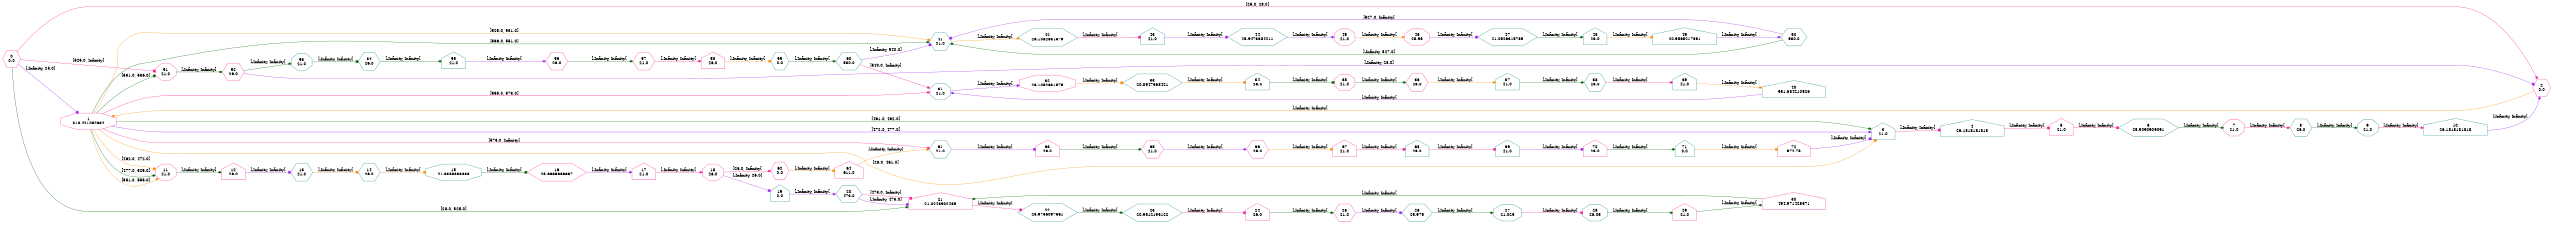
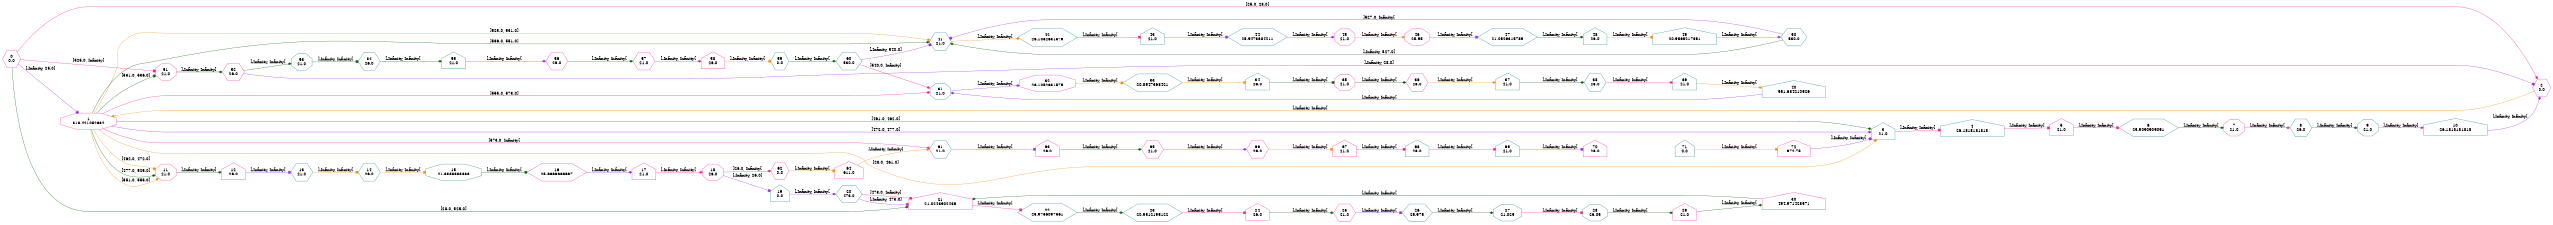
(1639, 149) -> none
